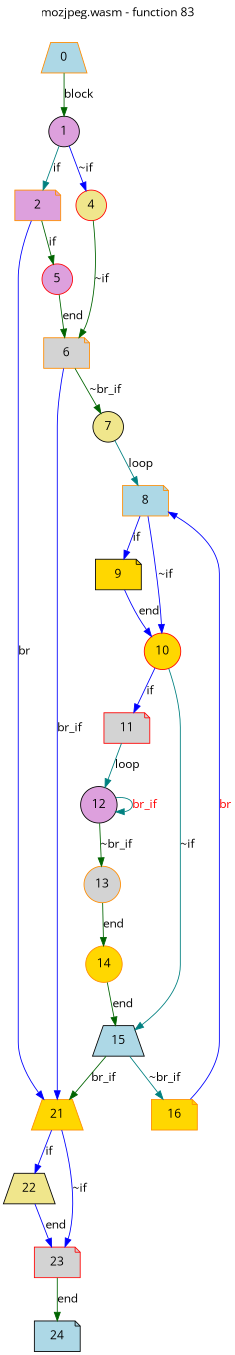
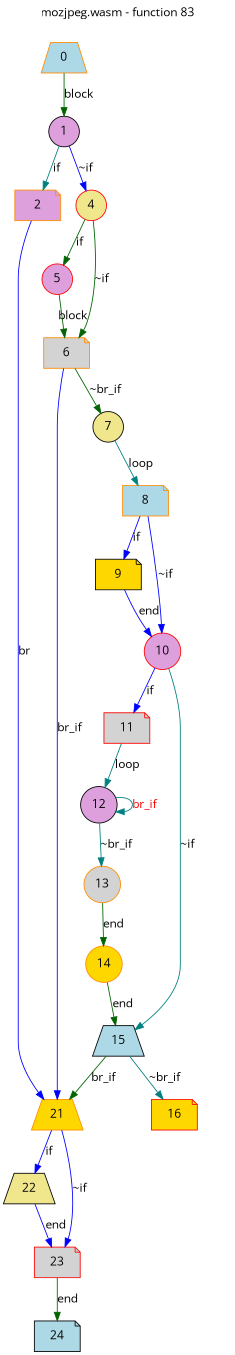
(46, 238) -> (76, 238)
(73, 316) -> (73, 316)
(163, 651) -> (163, 651)
(219, 803) -> none
(100, 840) -> (100, 840)
(174, 1115) -> (174, 1115)
